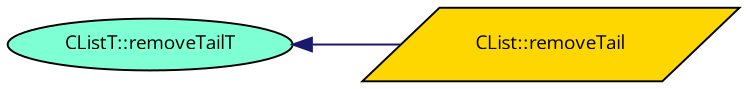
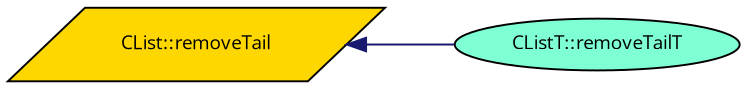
(357, 45) -> (411, 45)
